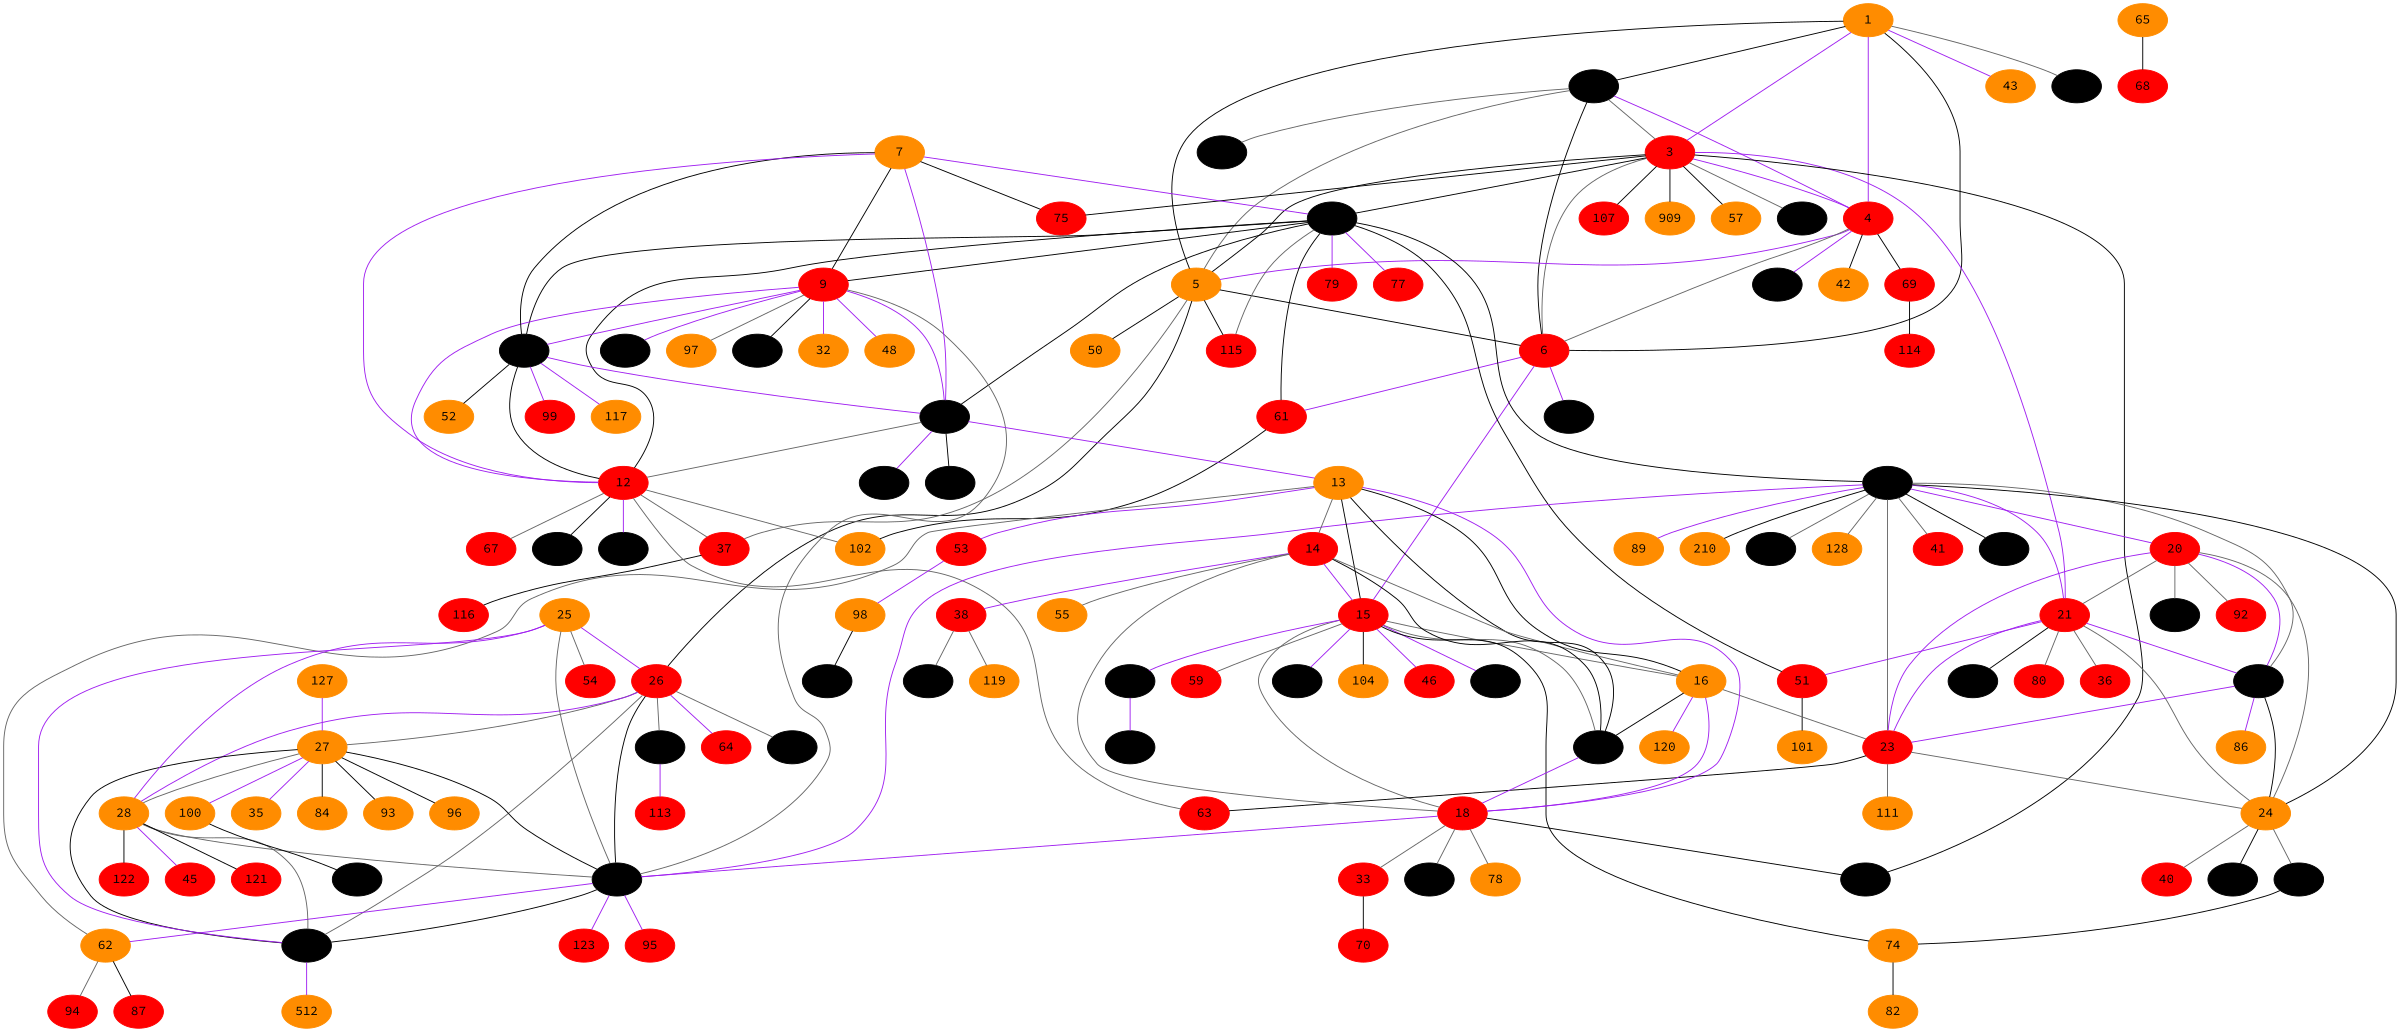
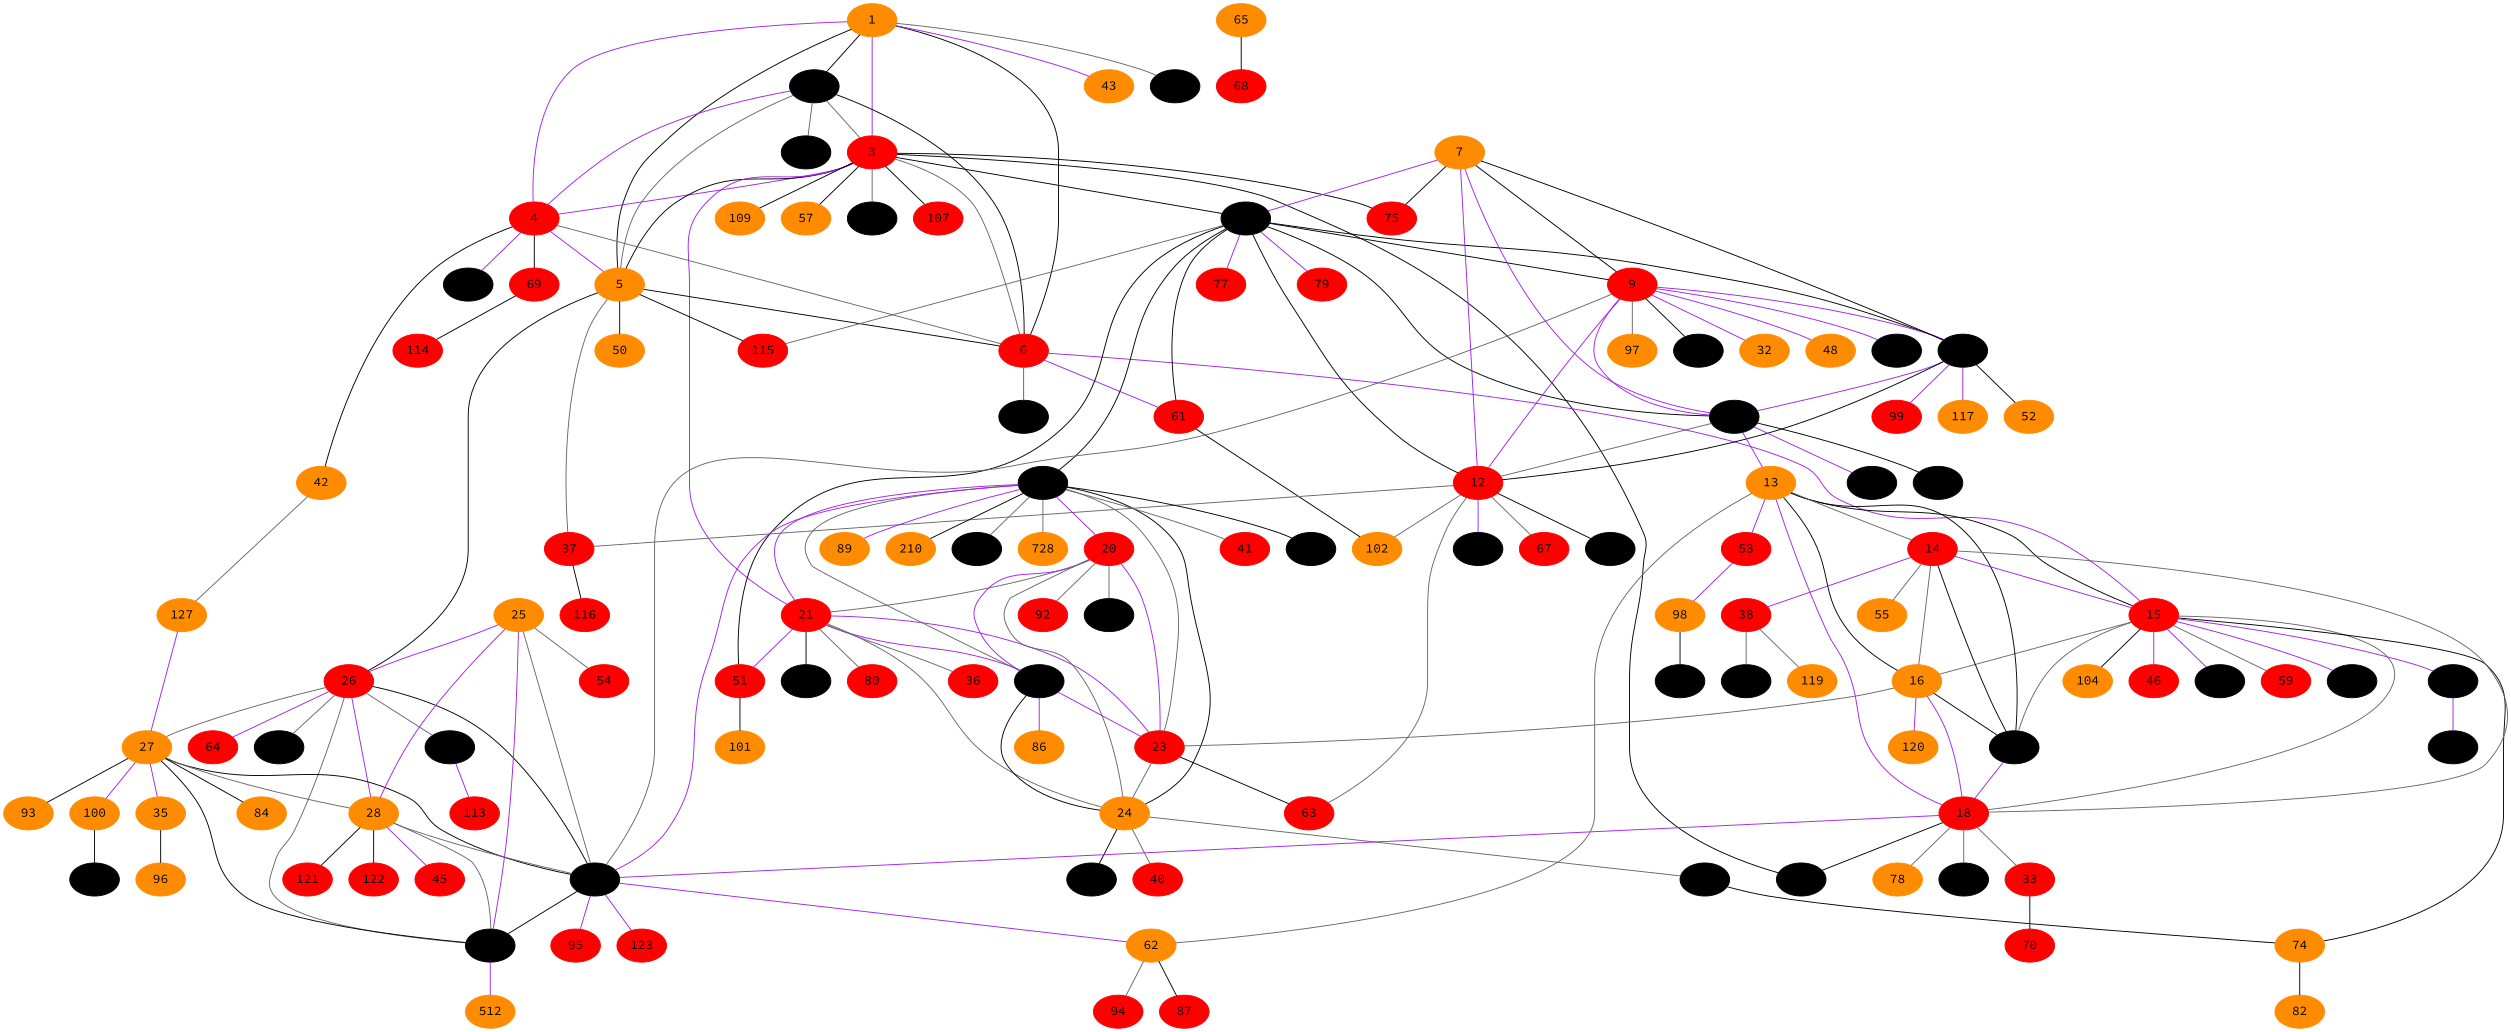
(1670, 218) -> (740, 218)
none -> (252, 549)
(1837, 549) -> (1043, 549)
(388, 780) -> (161, 847)
(1888, 813) -> none
